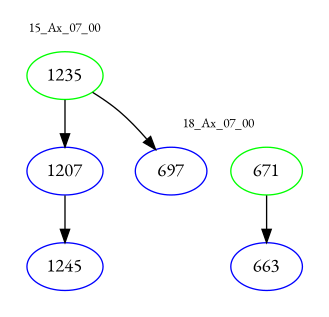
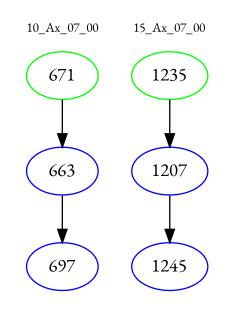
(133, 124) -> (62, 212)
(219, 124) -> (63, 29)
